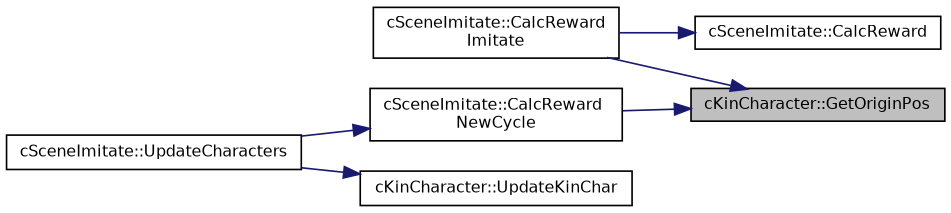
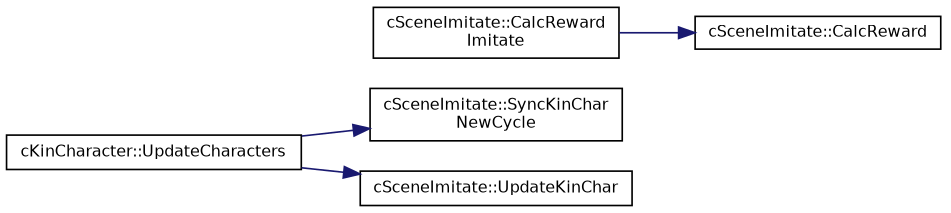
(818, 105) -> none
(496, 115) -> (496, 115)
(154, 152) -> (154, 152)
(496, 188) -> (496, 188)
